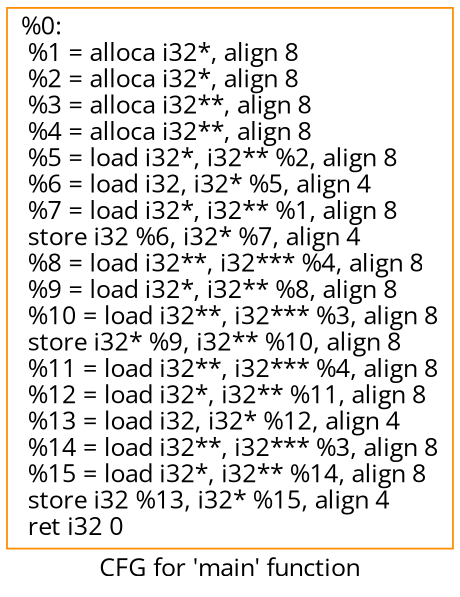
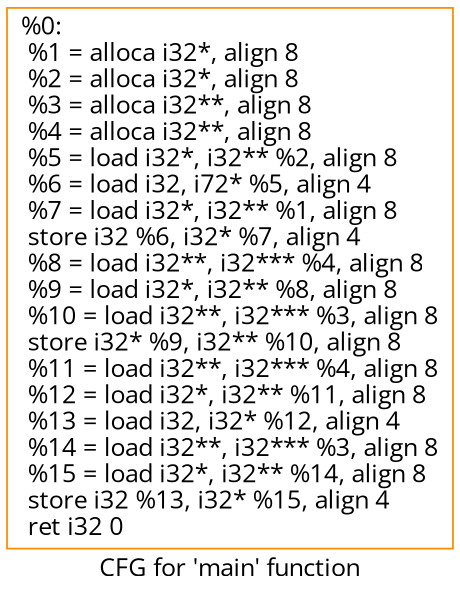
(197, 185) -> (197, 185)
